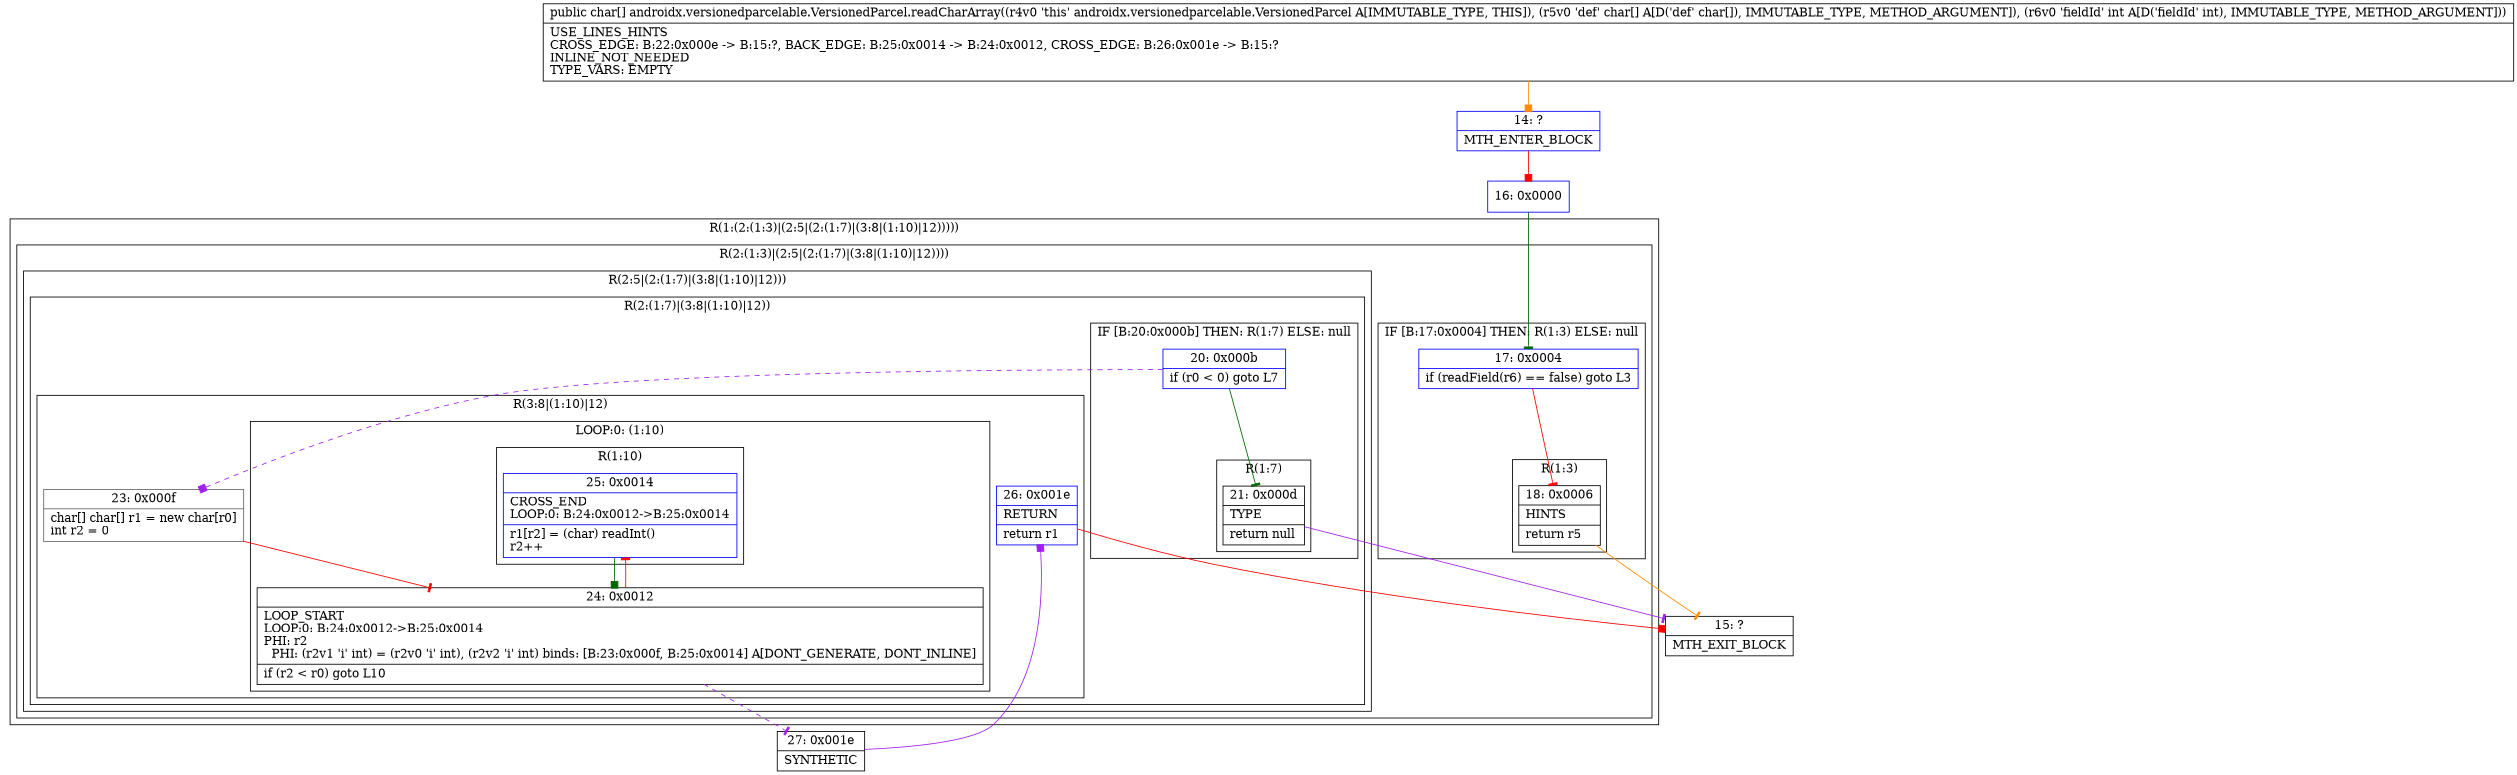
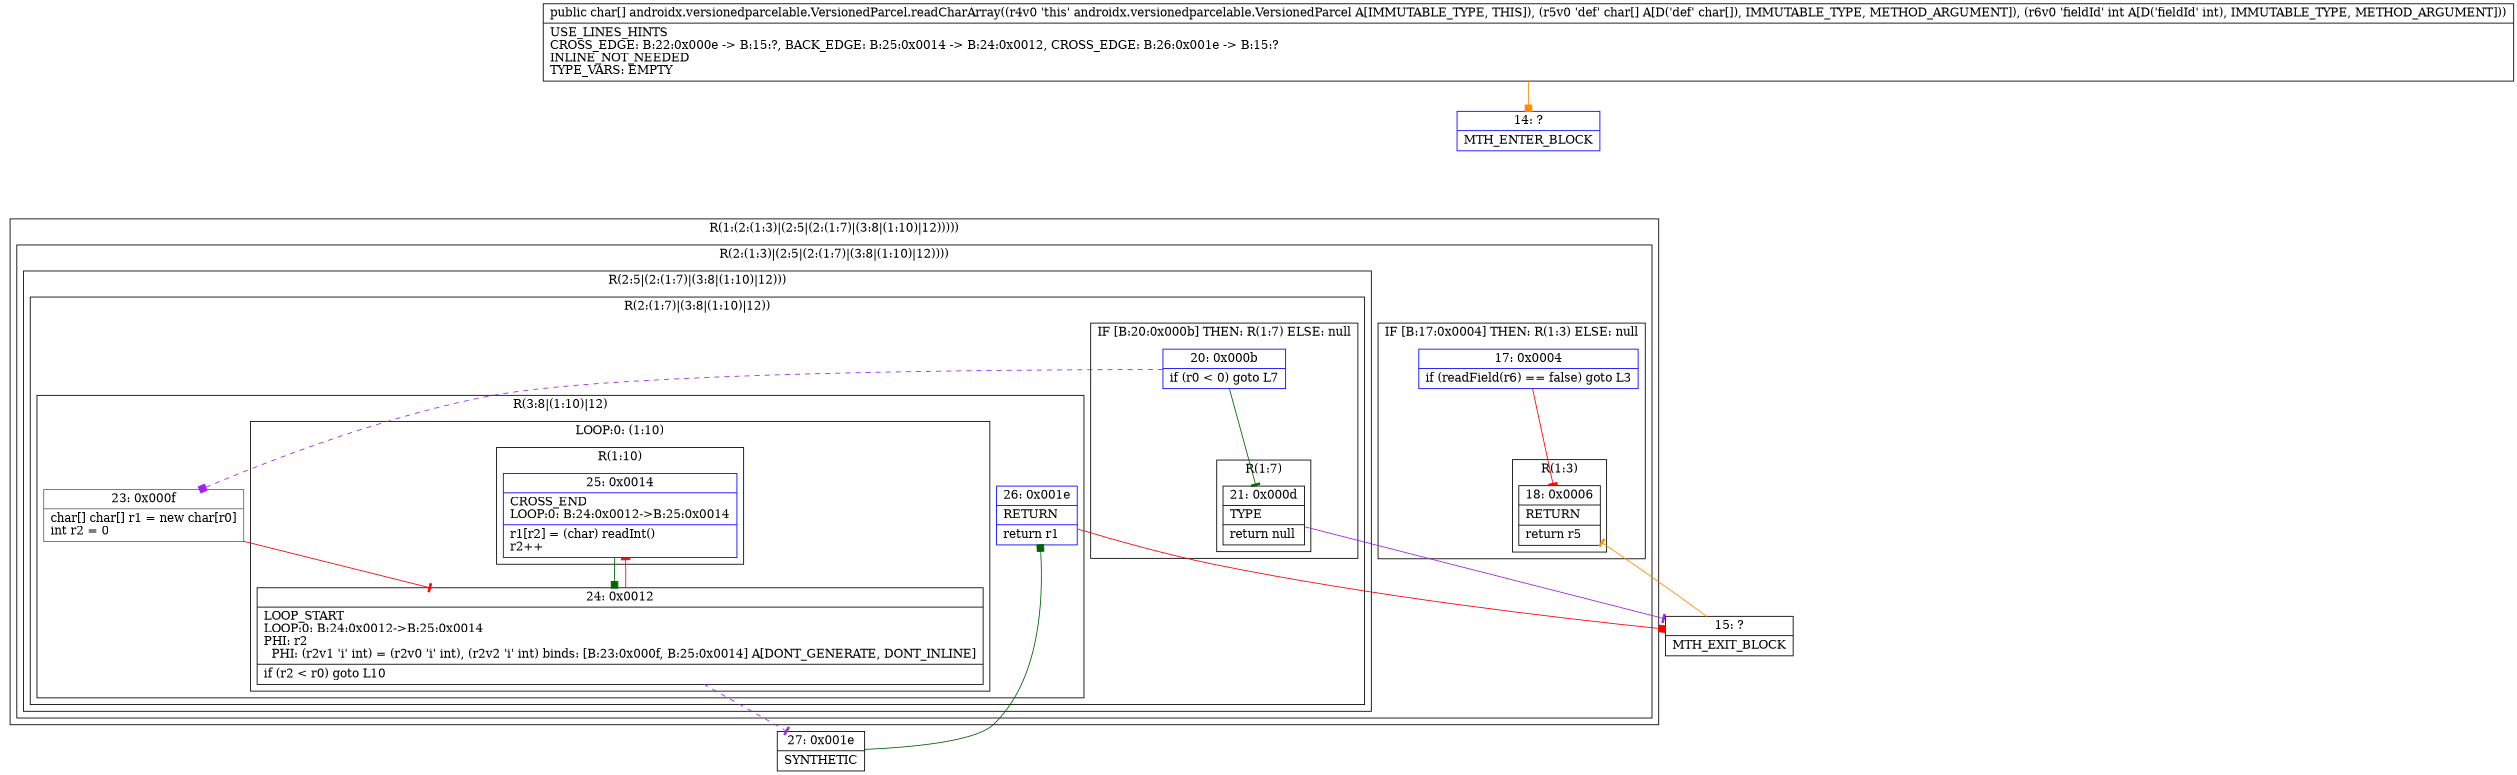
(1528, 197) -> none
(1546, 515) -> (1553, 515)
(1645, 580) -> (1666, 587)
(1017, 692) -> (1017, 692)
